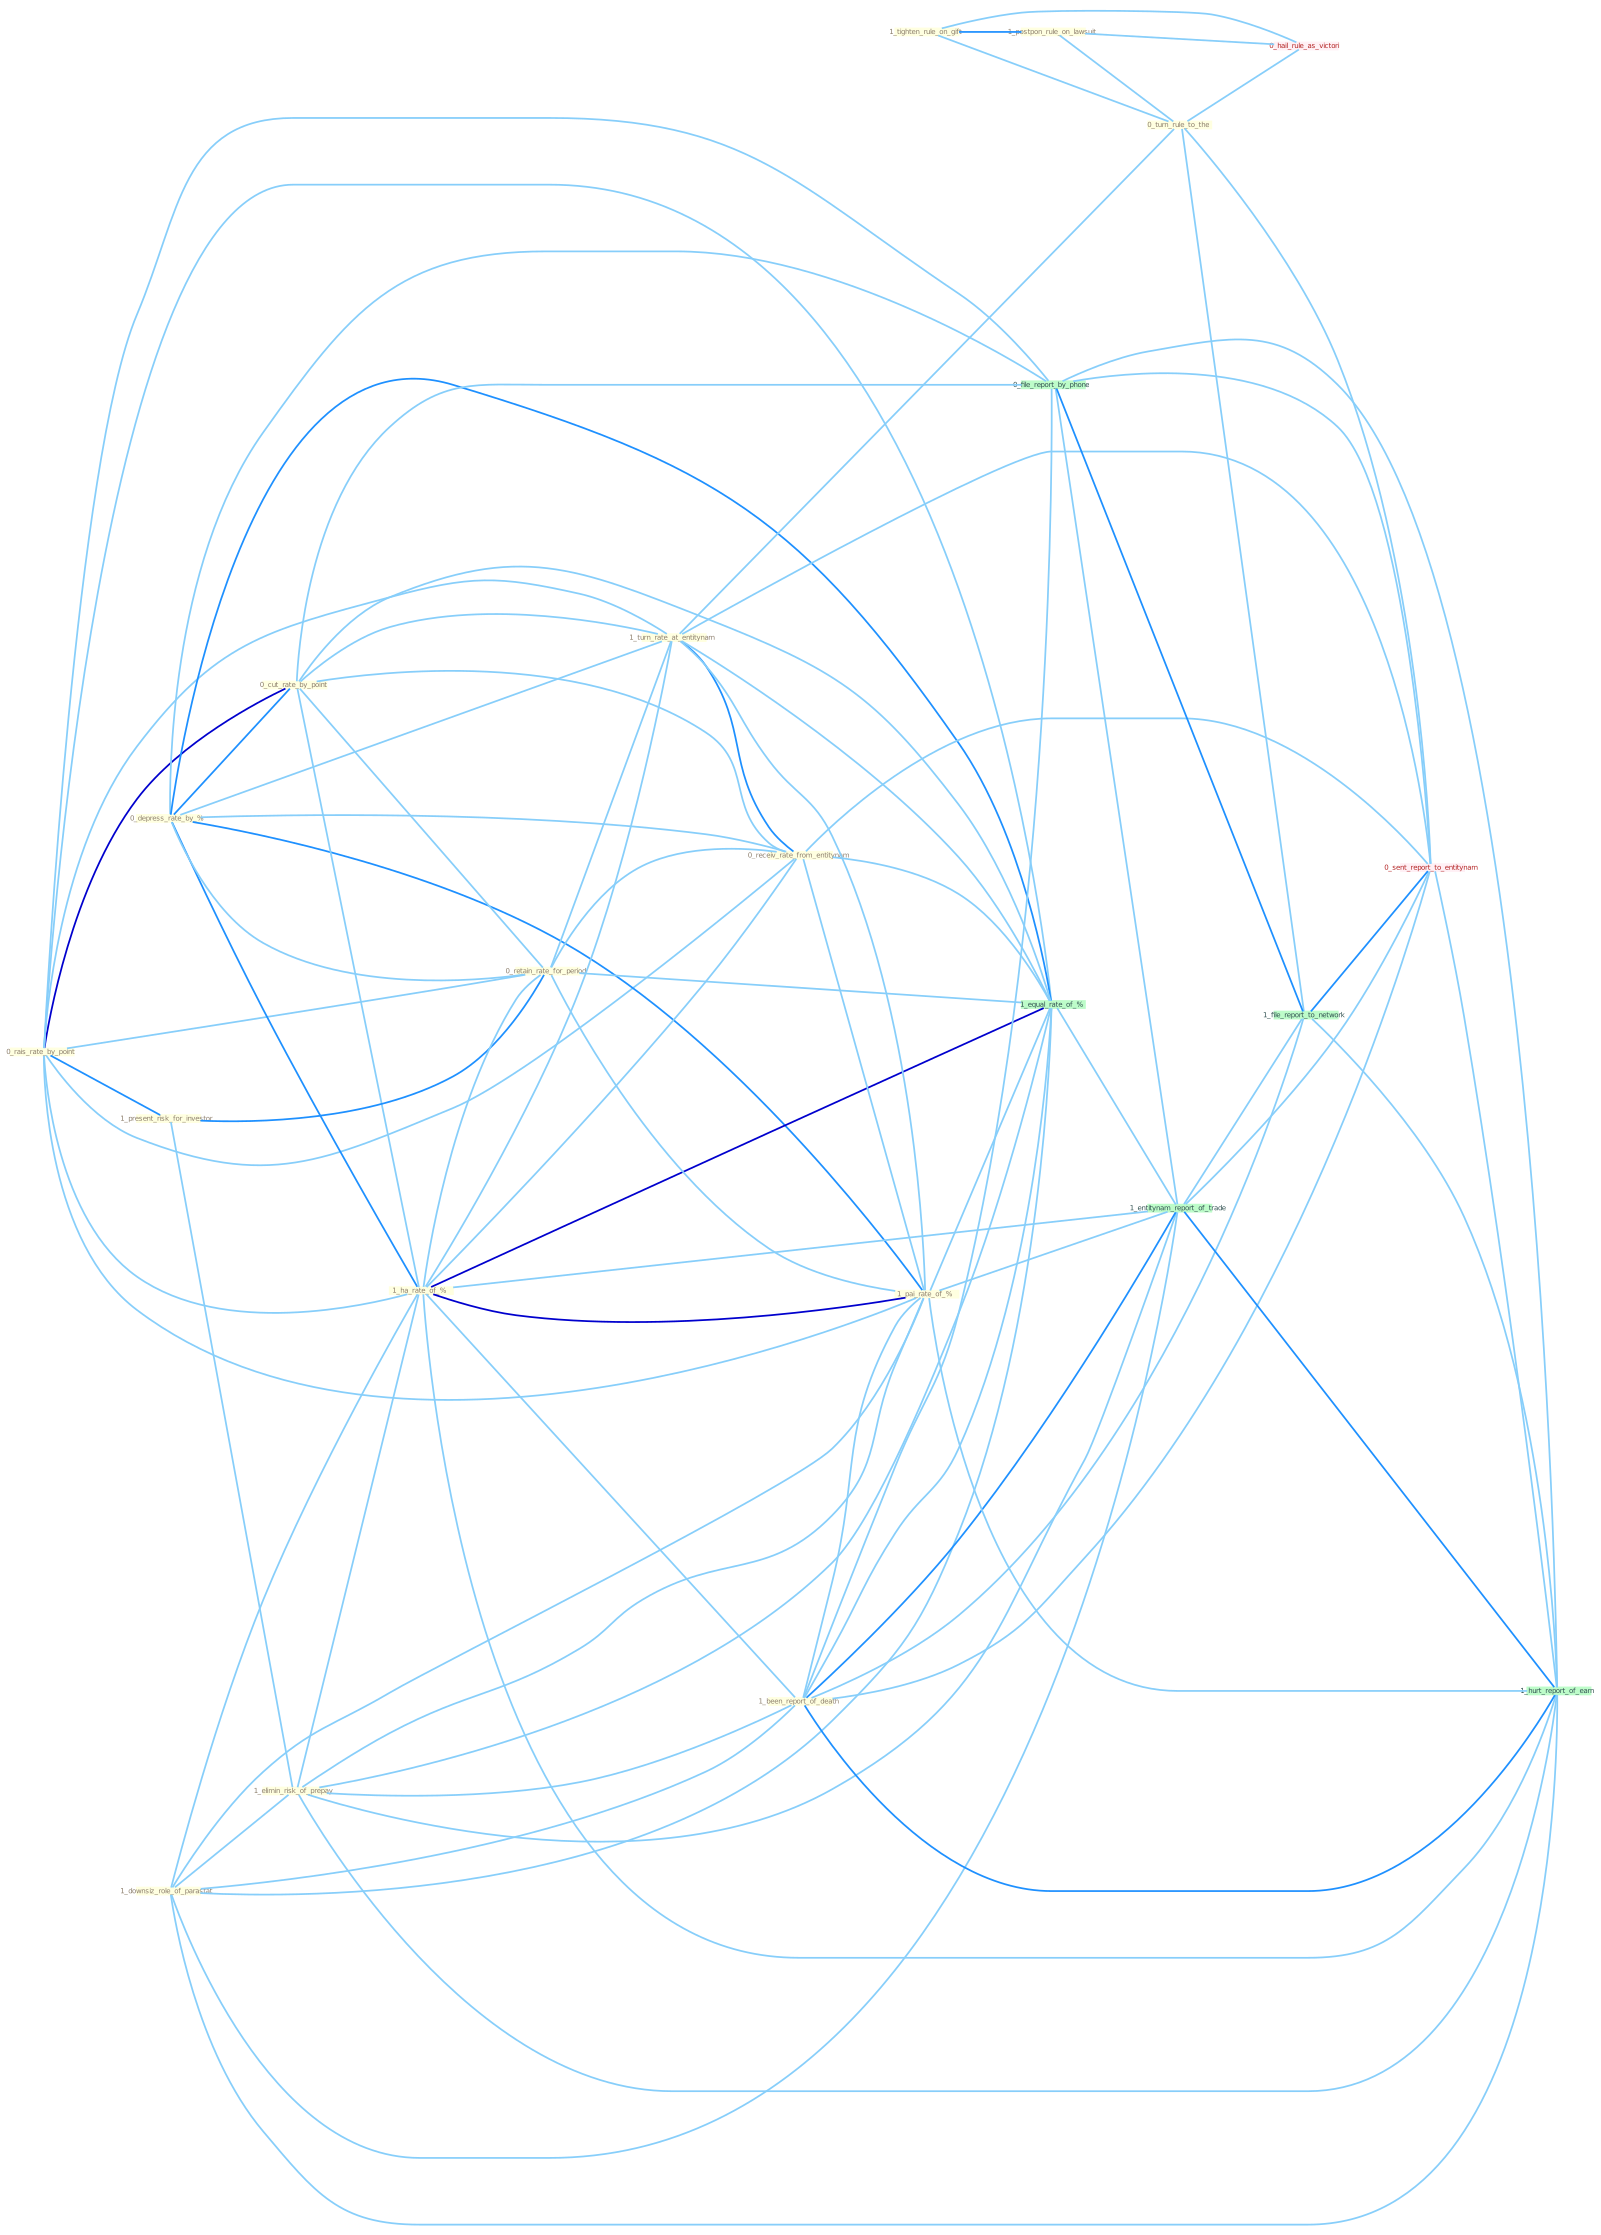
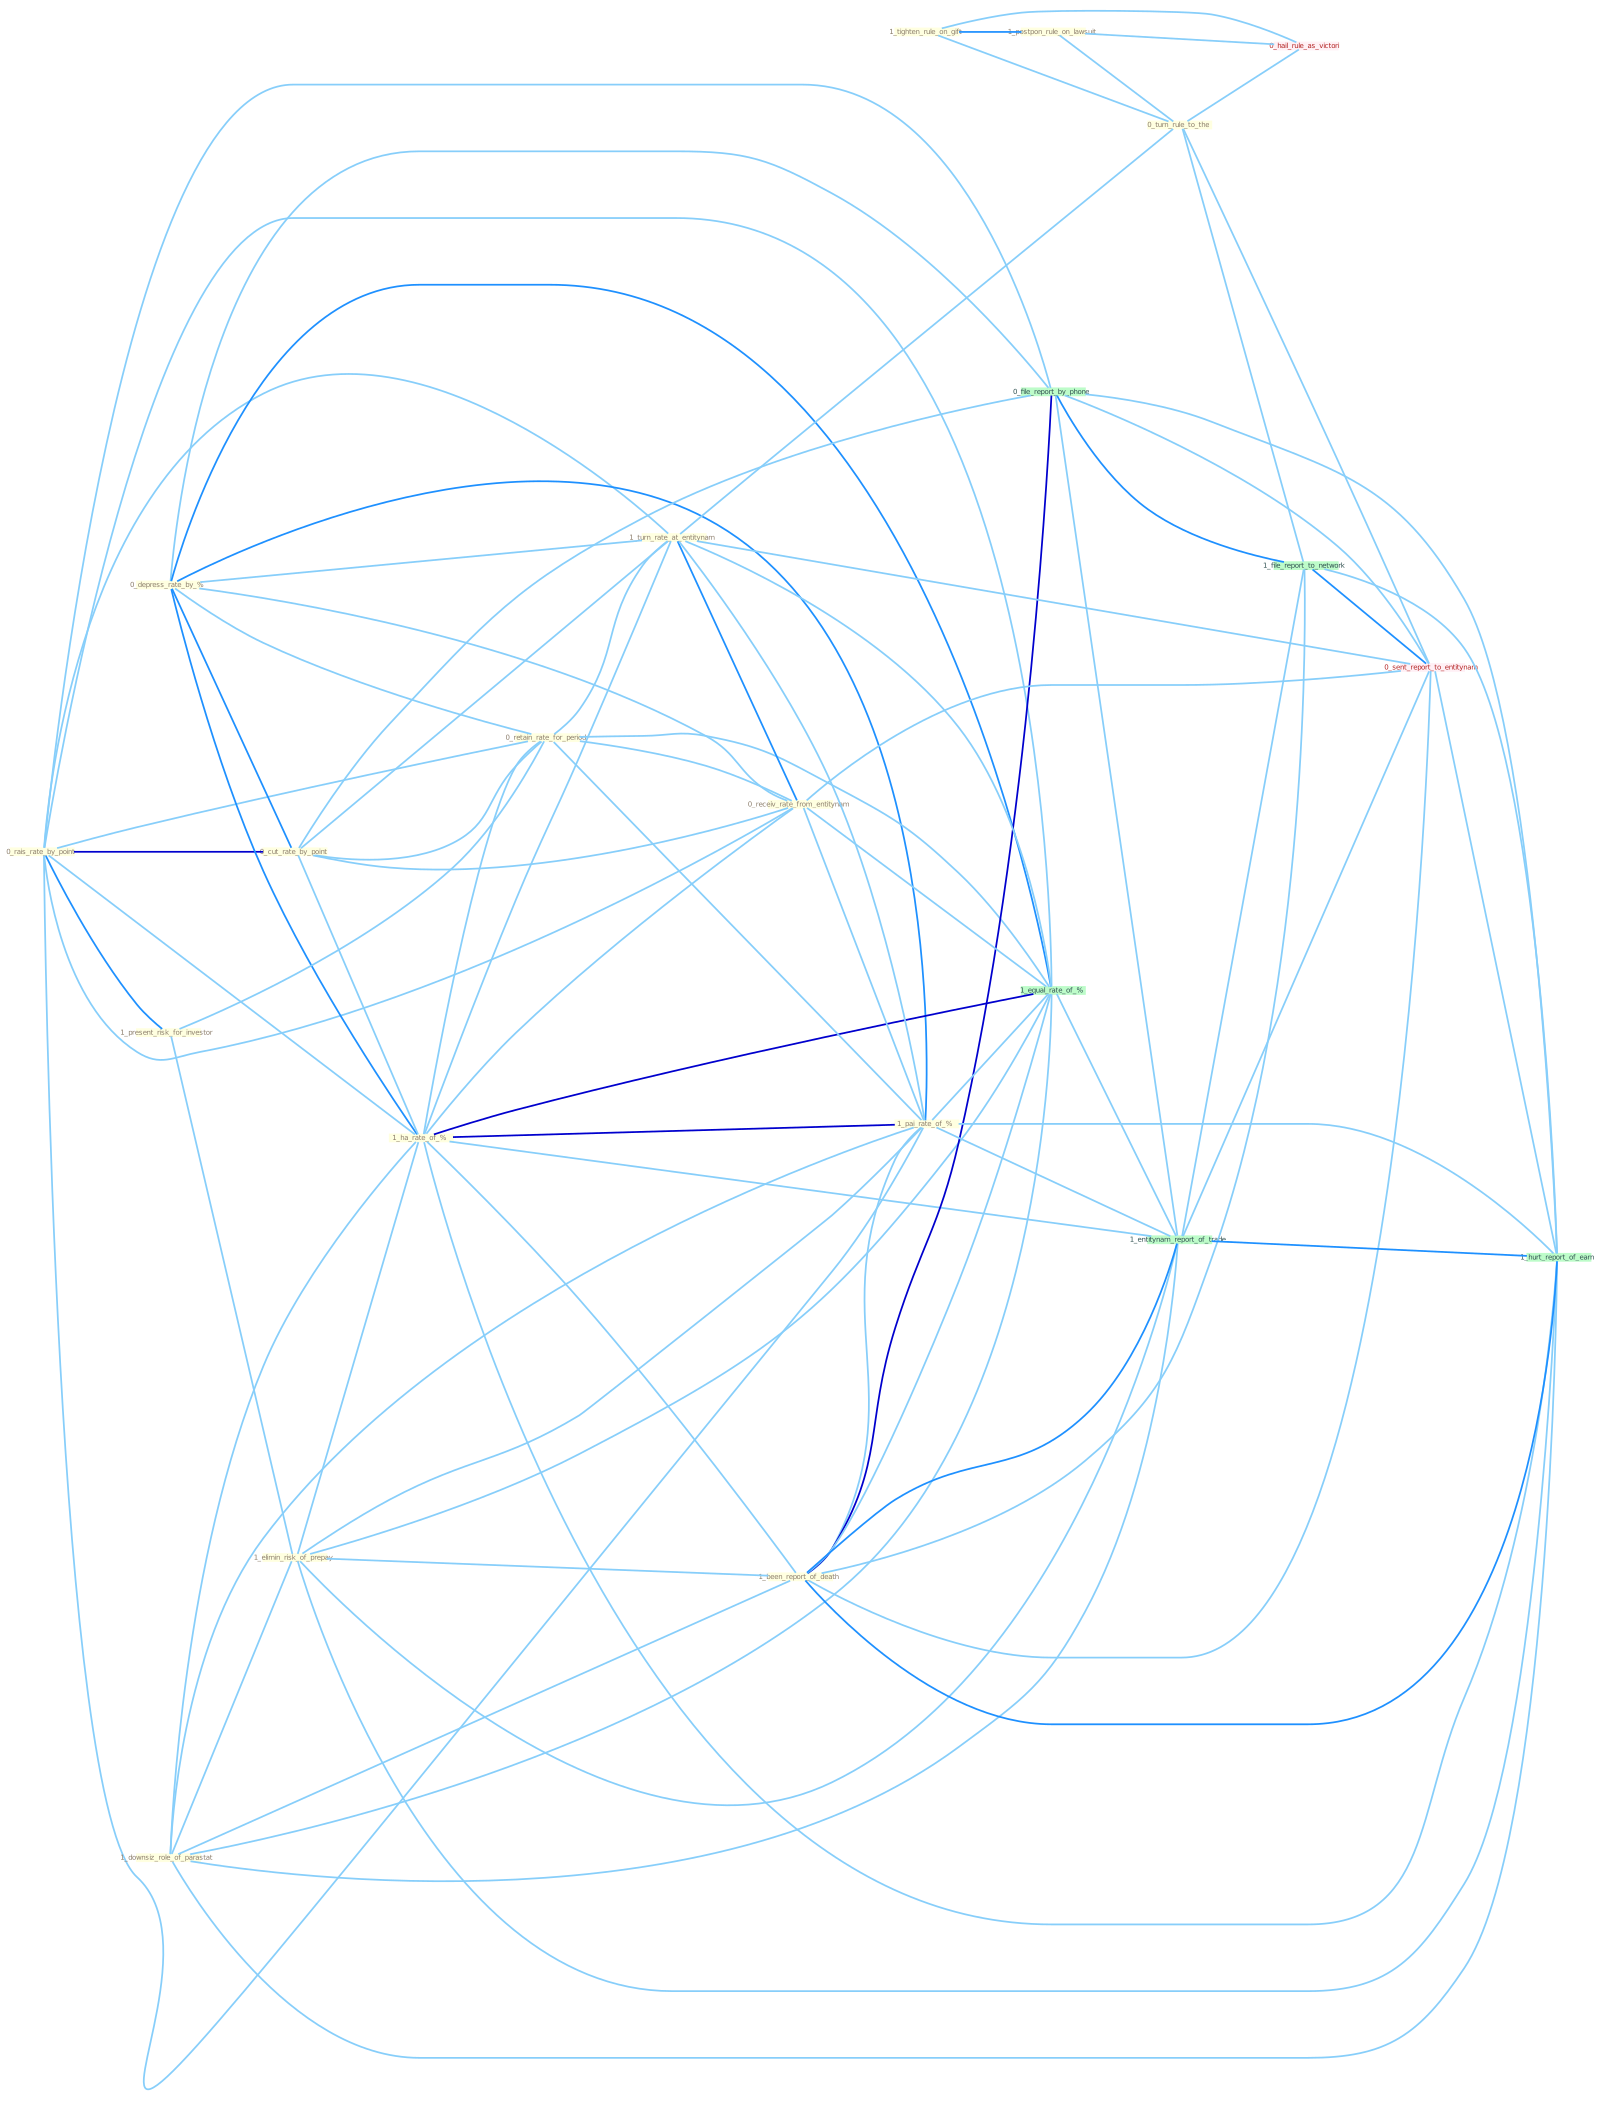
(745, 634) -> none
(1007, 1060) -> (982, 1030)
(397, 1099) -> (389, 917)
